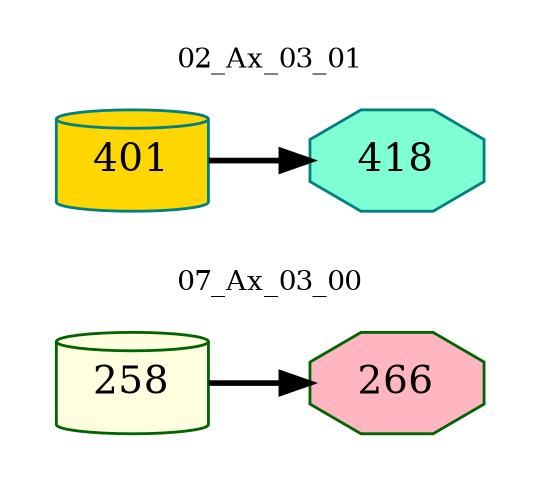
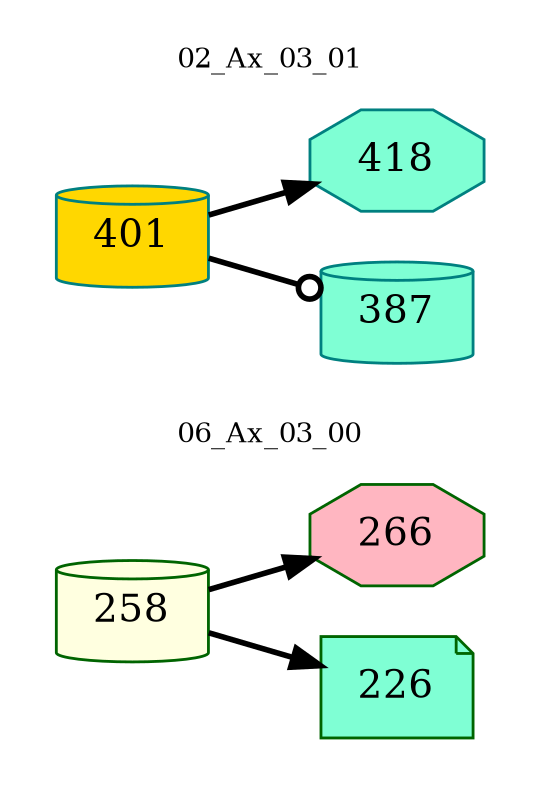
(270, 283) -> (270, 435)
none -> (397, 313)
none -> (397, 687)
